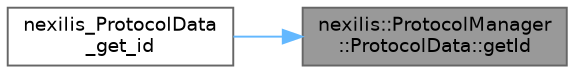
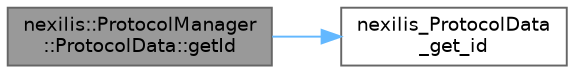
(258, 37) -> (297, 37)
